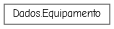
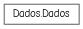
(57, 14) -> (42, 14)
